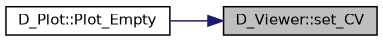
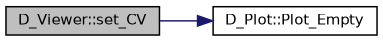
(189, 21) -> (179, 21)
